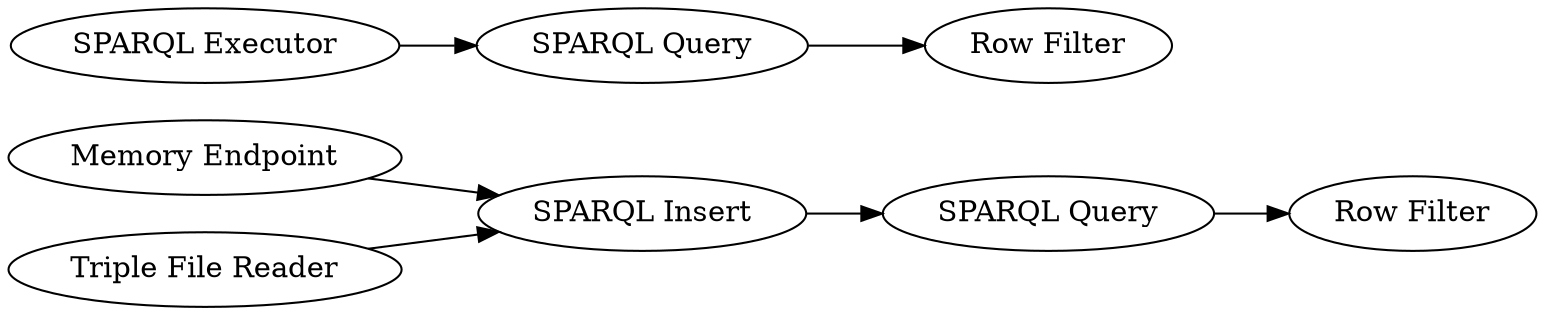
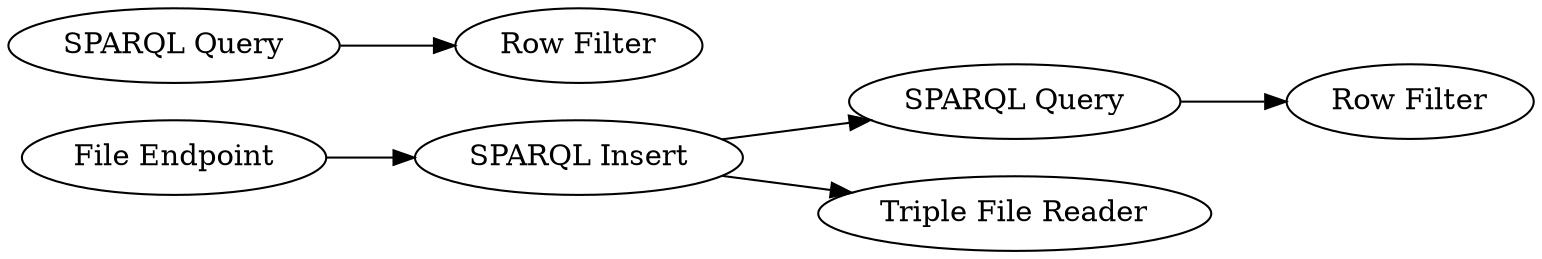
(205, 46) -> none
(205, 158) -> (174, 158)
(423, 242) -> (776, 183)
